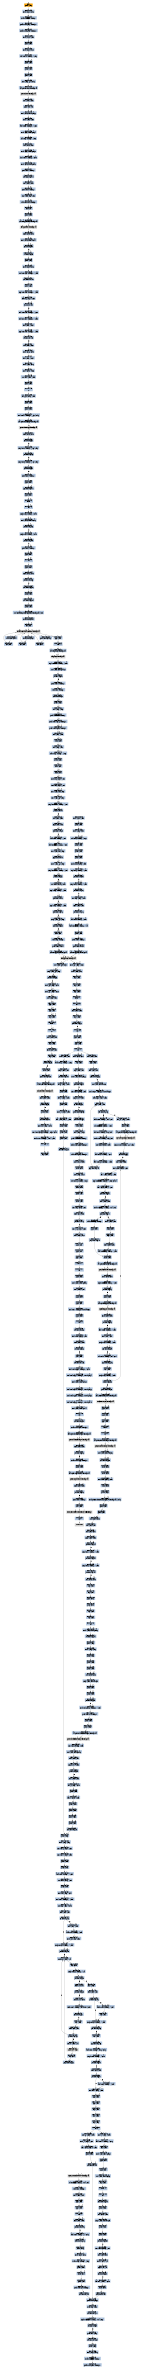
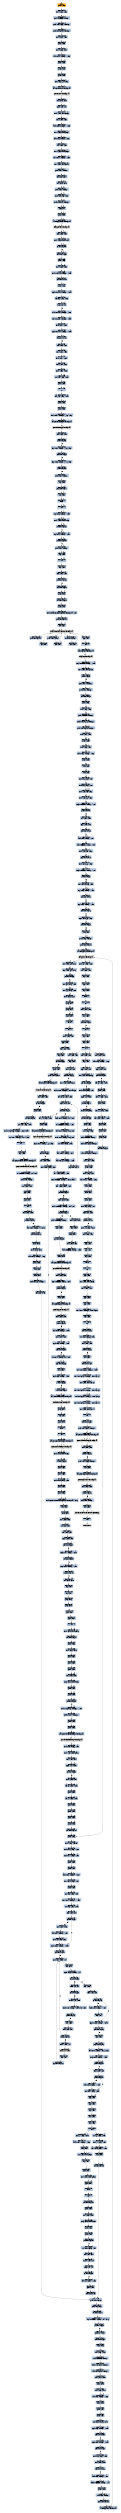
none -> (24, 1160)
(65, 1842) -> (71, 1843)
none -> (100, 2371)
